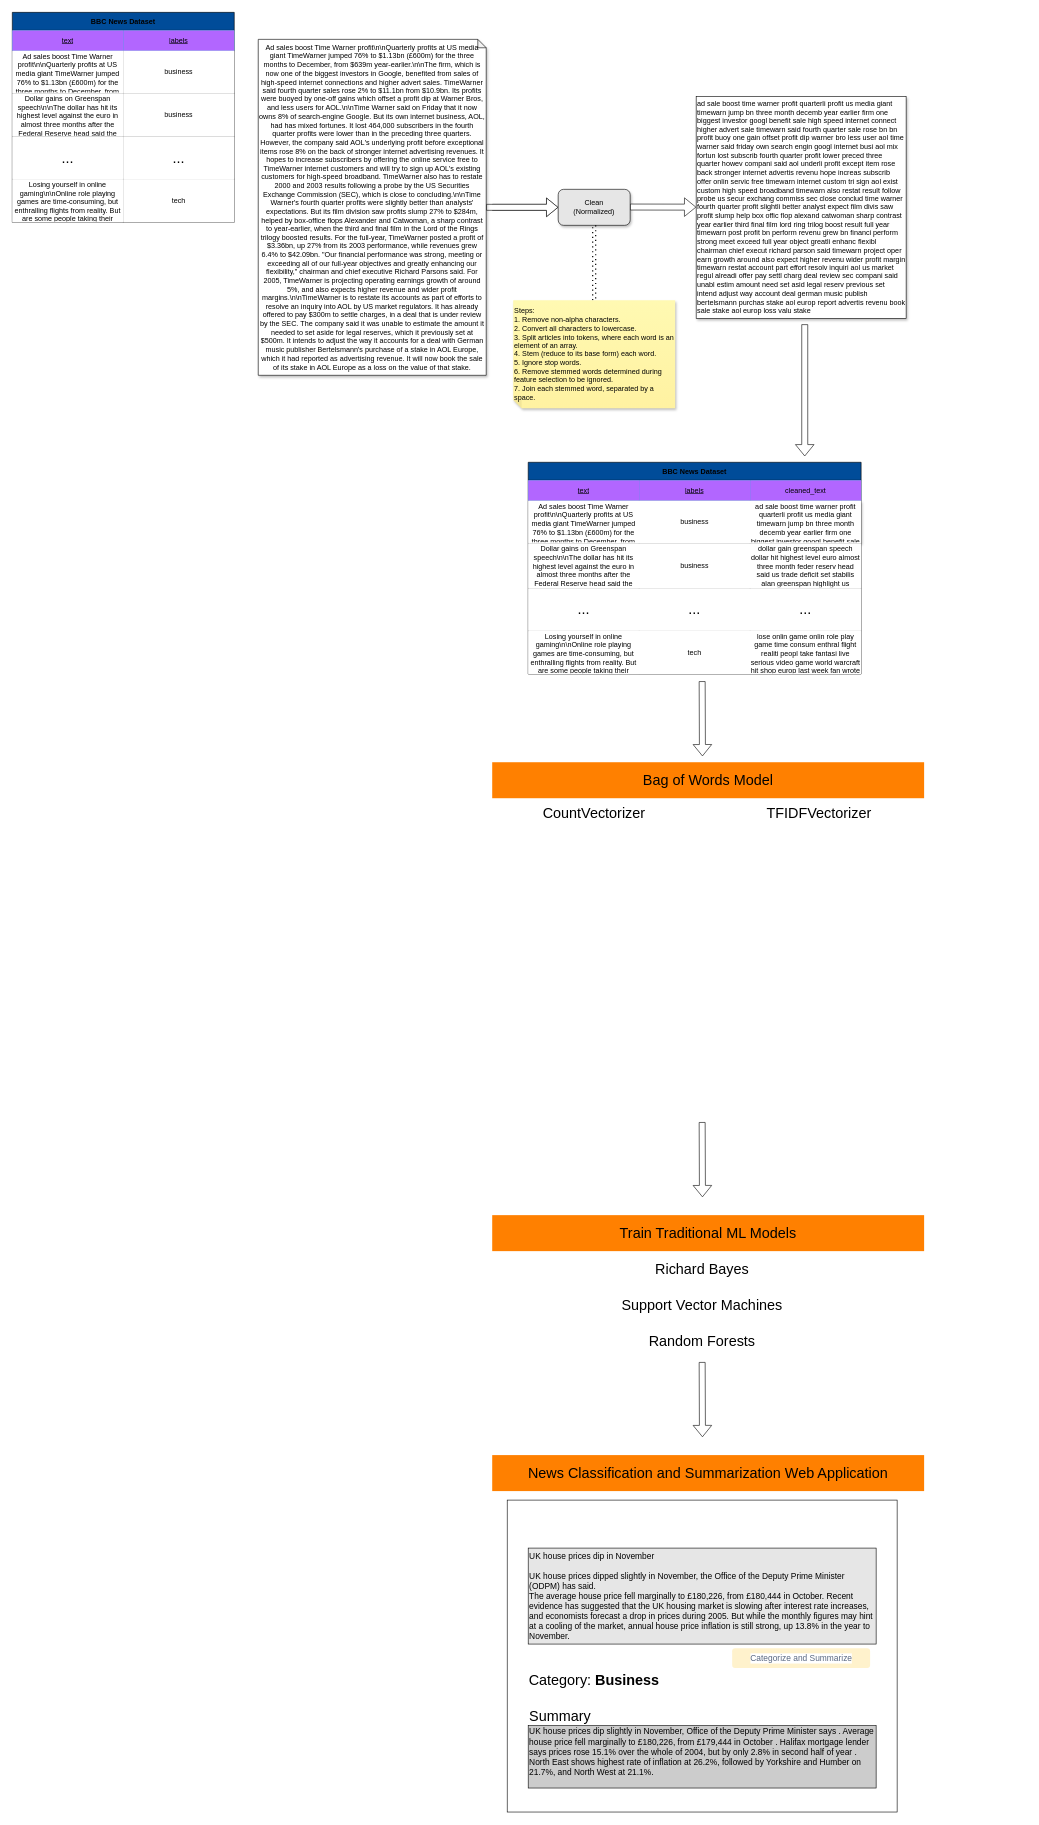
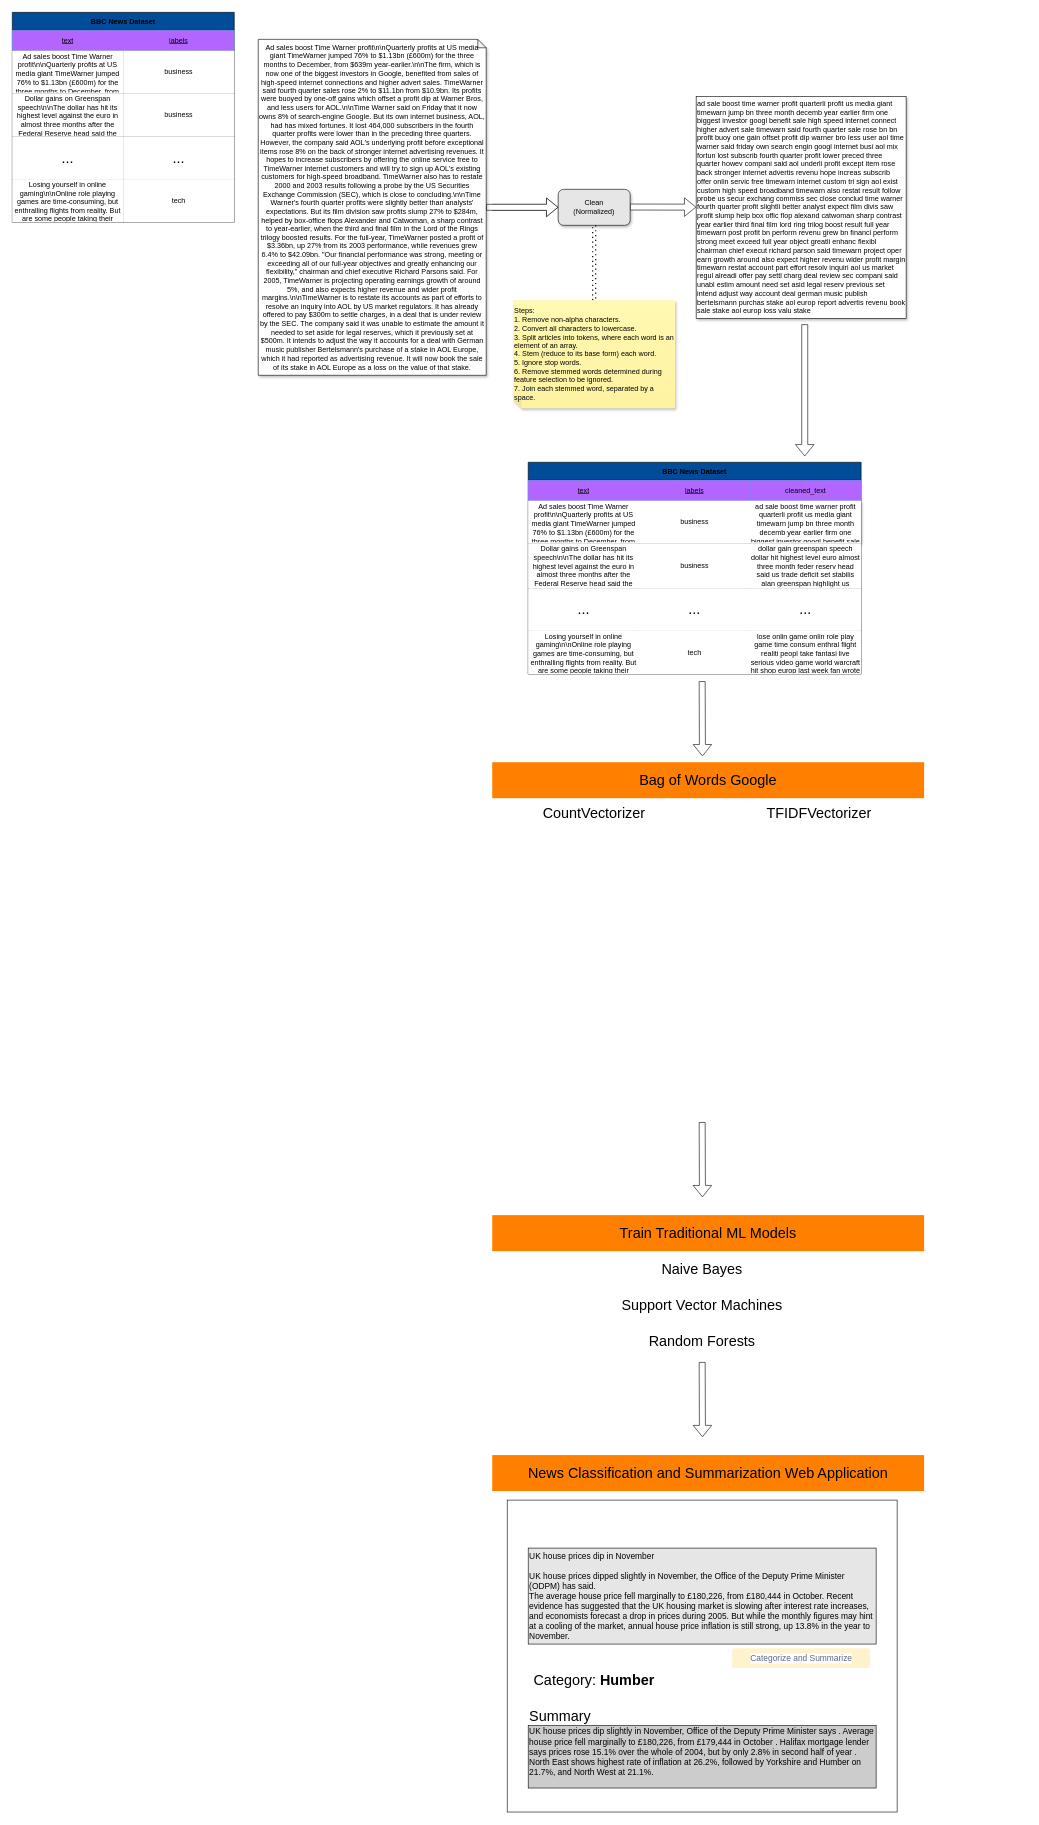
(708, 780) -> (708, 780)
(702, 1269) -> (702, 1269)
(594, 1681) -> (594, 1681)
